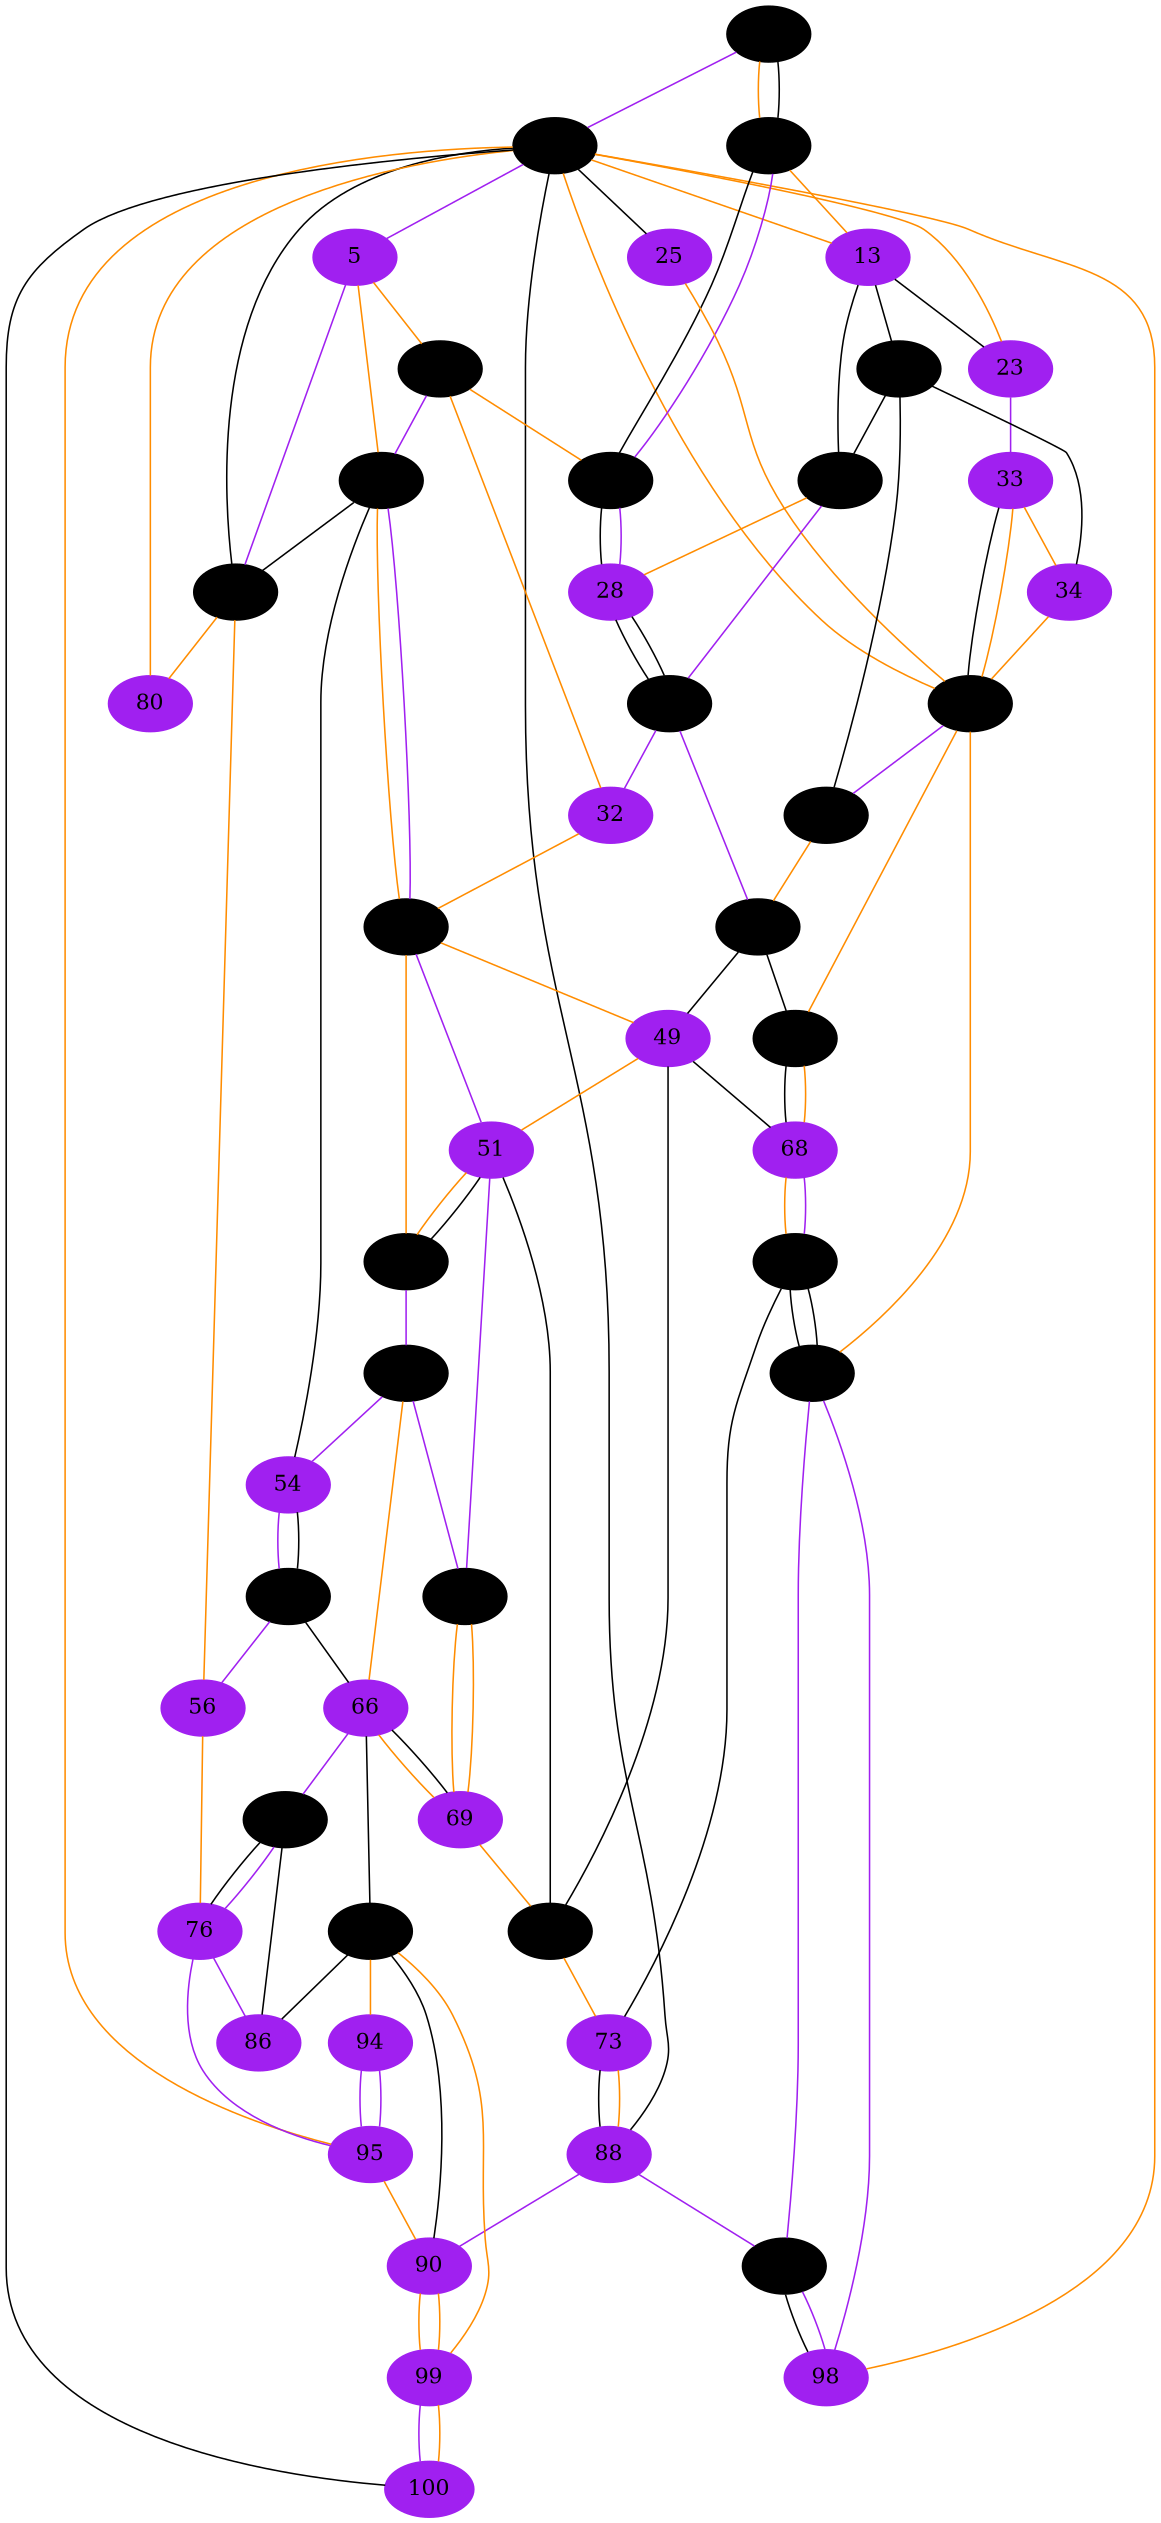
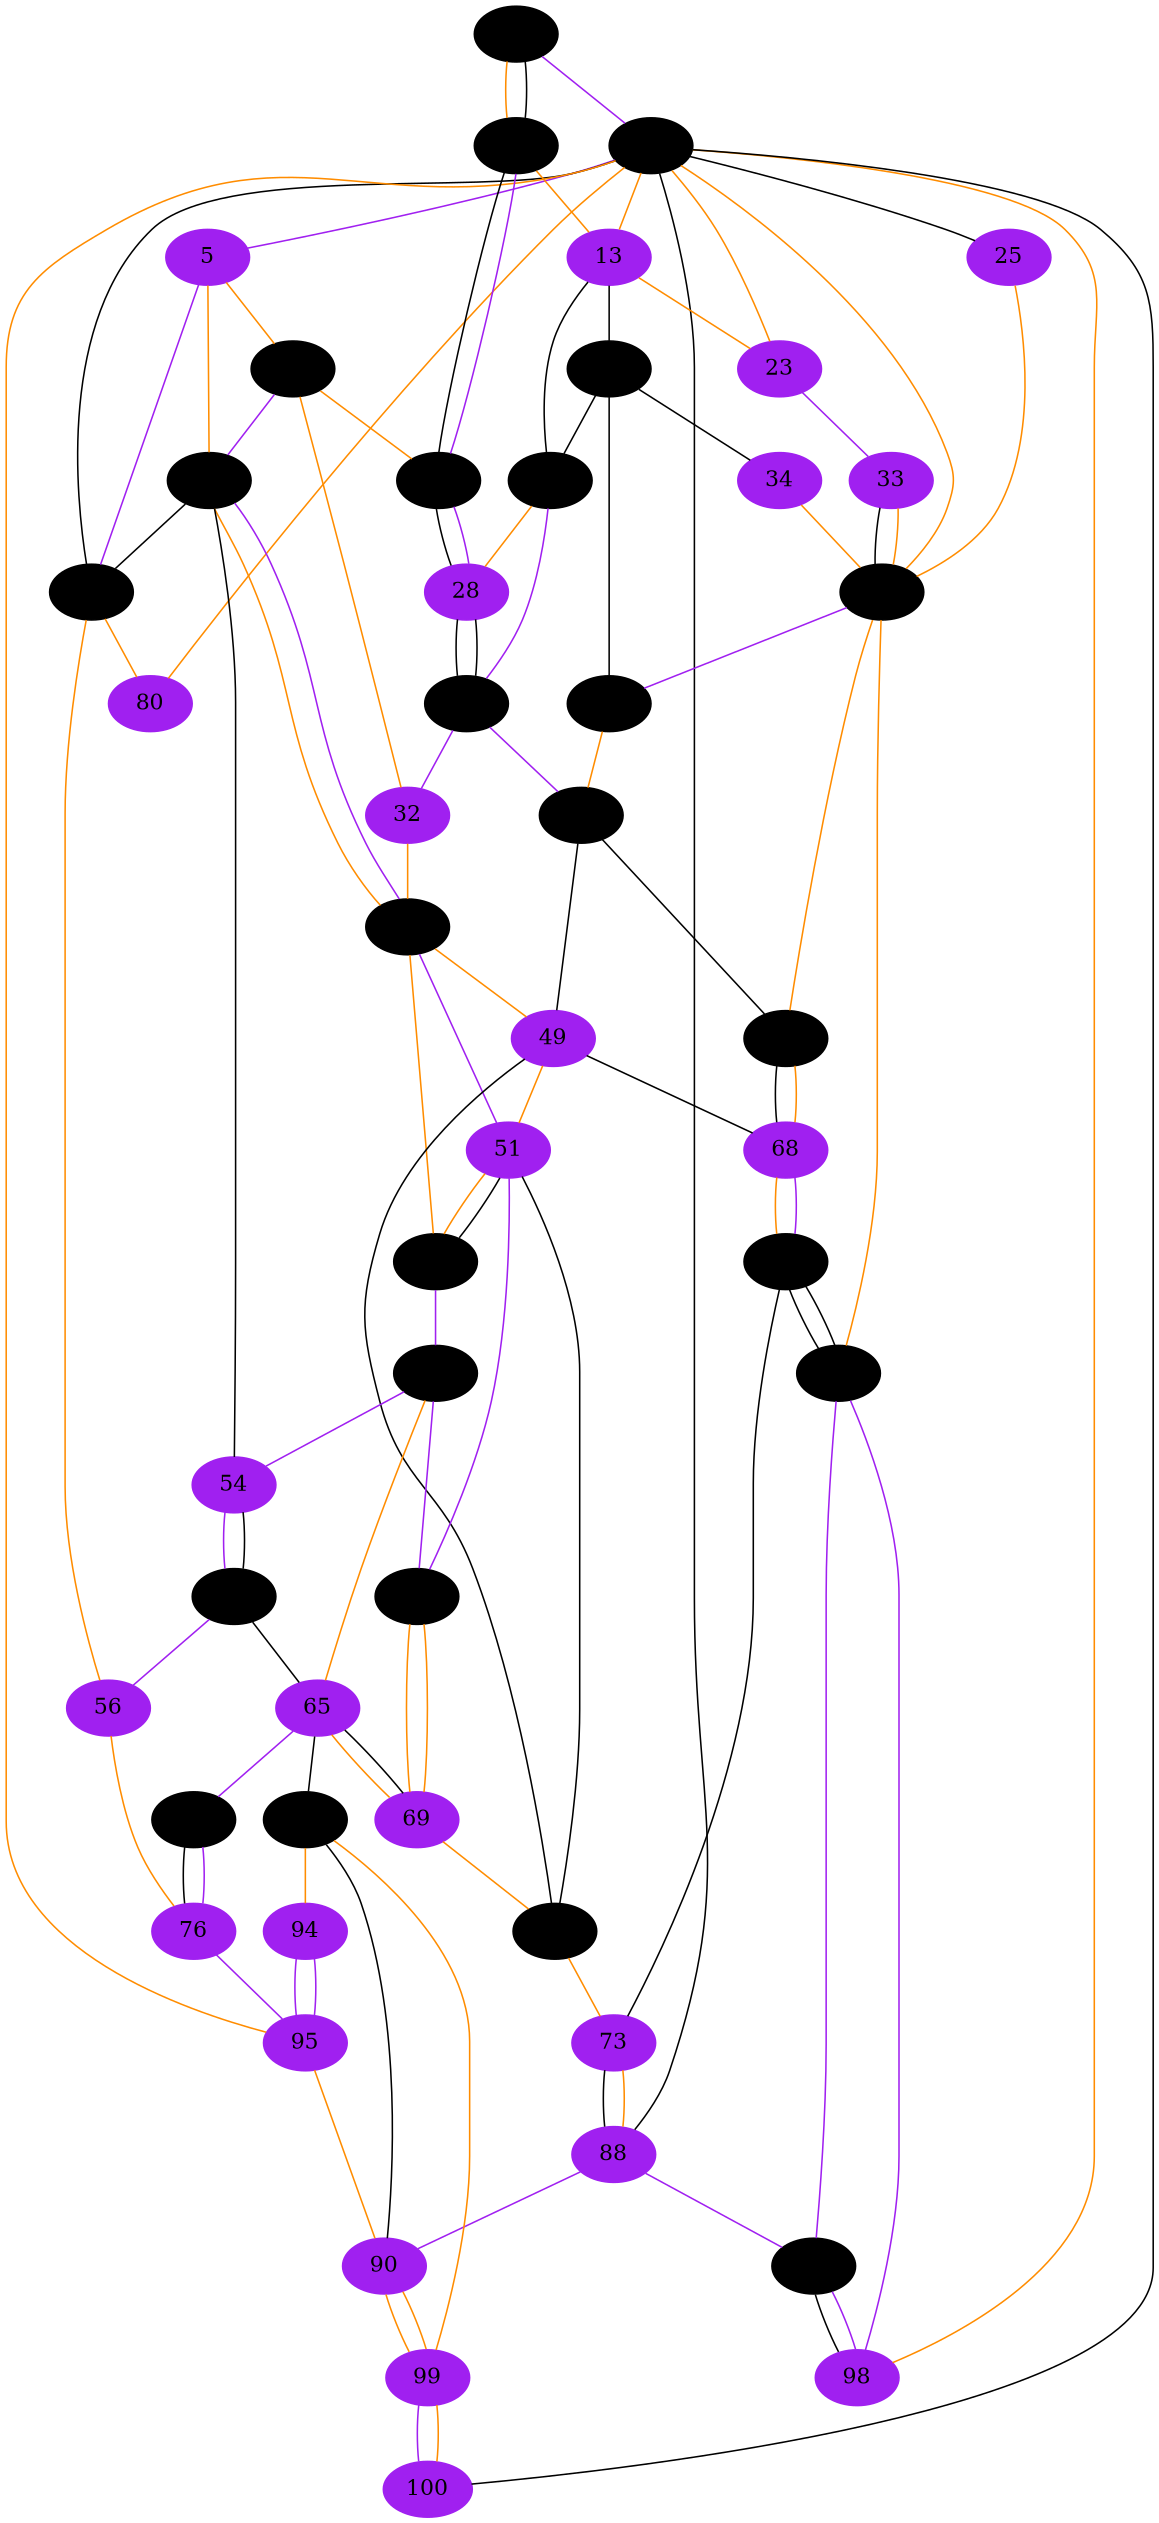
(939, 313) -> (703, 319)
(1040, 536) -> none
(366, 1708) -> (318, 1708)
(259, 2043) -> none
